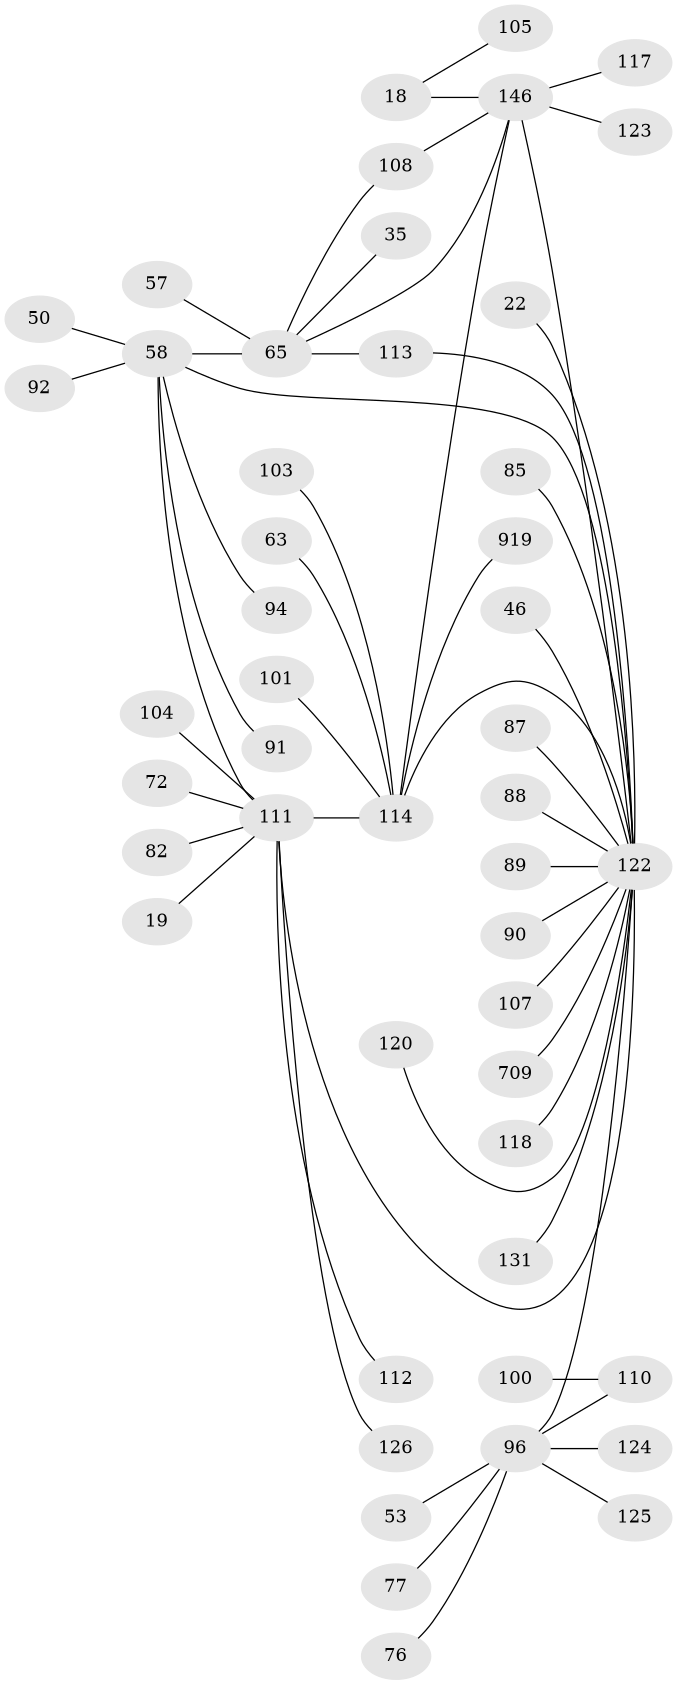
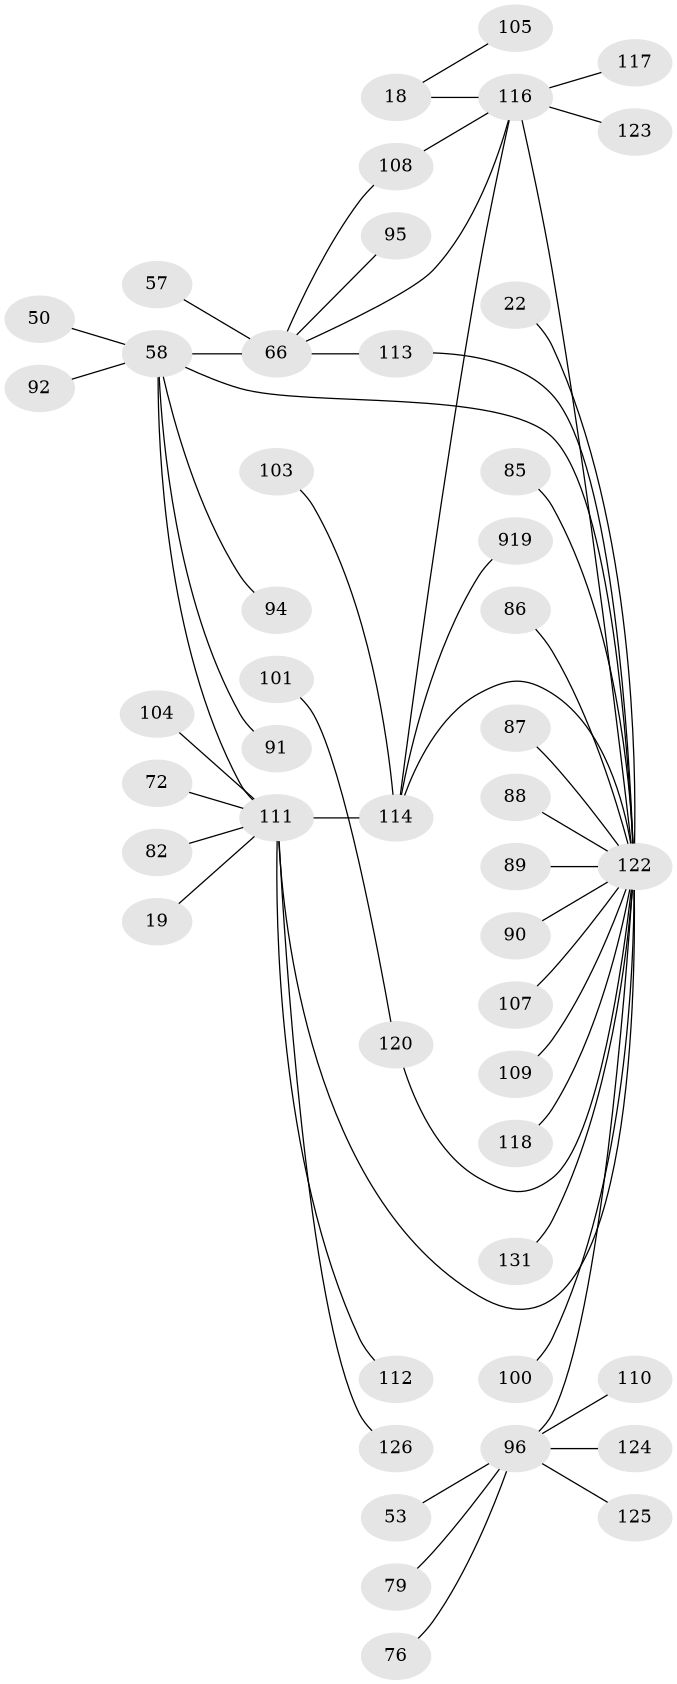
(516, 97) -> (516, 97)
(396, 236) -> (396, 236)
(277, 354) -> (277, 354)
(277, 541) -> none
(516, 610) -> (516, 610)
(341, 746) -> (357, 856)
(516, 1074) -> (516, 1074)
(575, 1379) -> (613, 1132)
(396, 1587) -> (396, 1587)
